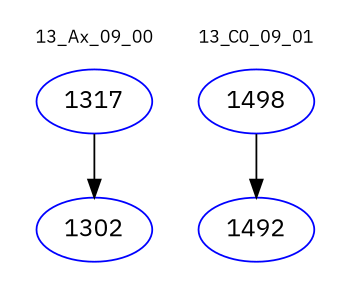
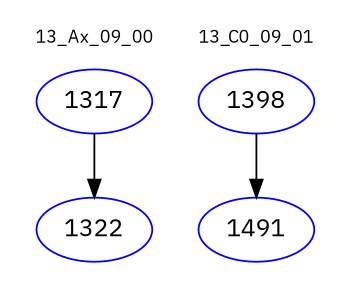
(256, 101) -> (256, 101)
(94, 230) -> (94, 230)
(256, 230) -> (256, 230)
